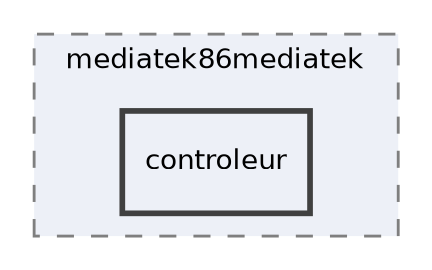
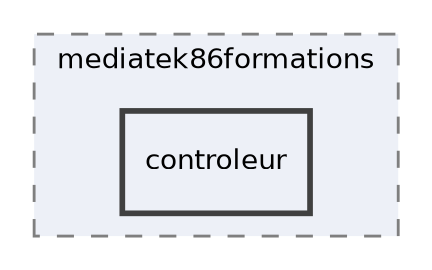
(216, 61) -> (216, 61)
